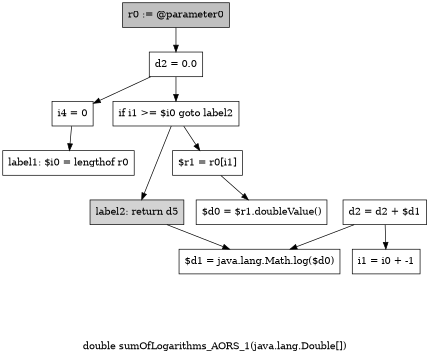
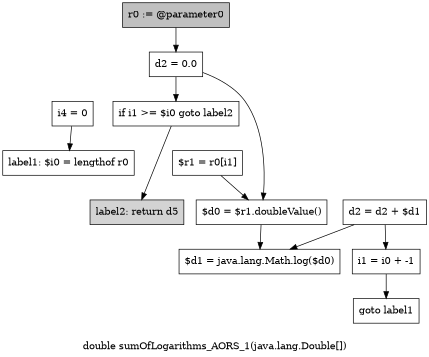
(125, 89) -> (255, 120)
(190, 135) -> none
(195, 236) -> (261, 234)
none -> (386, 311)
